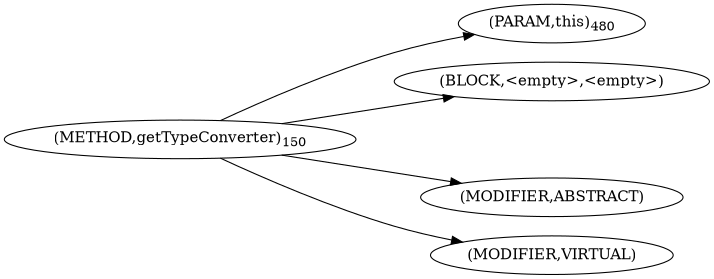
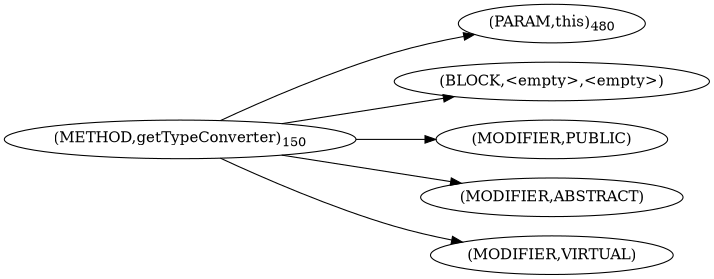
none -> (552, 139)
